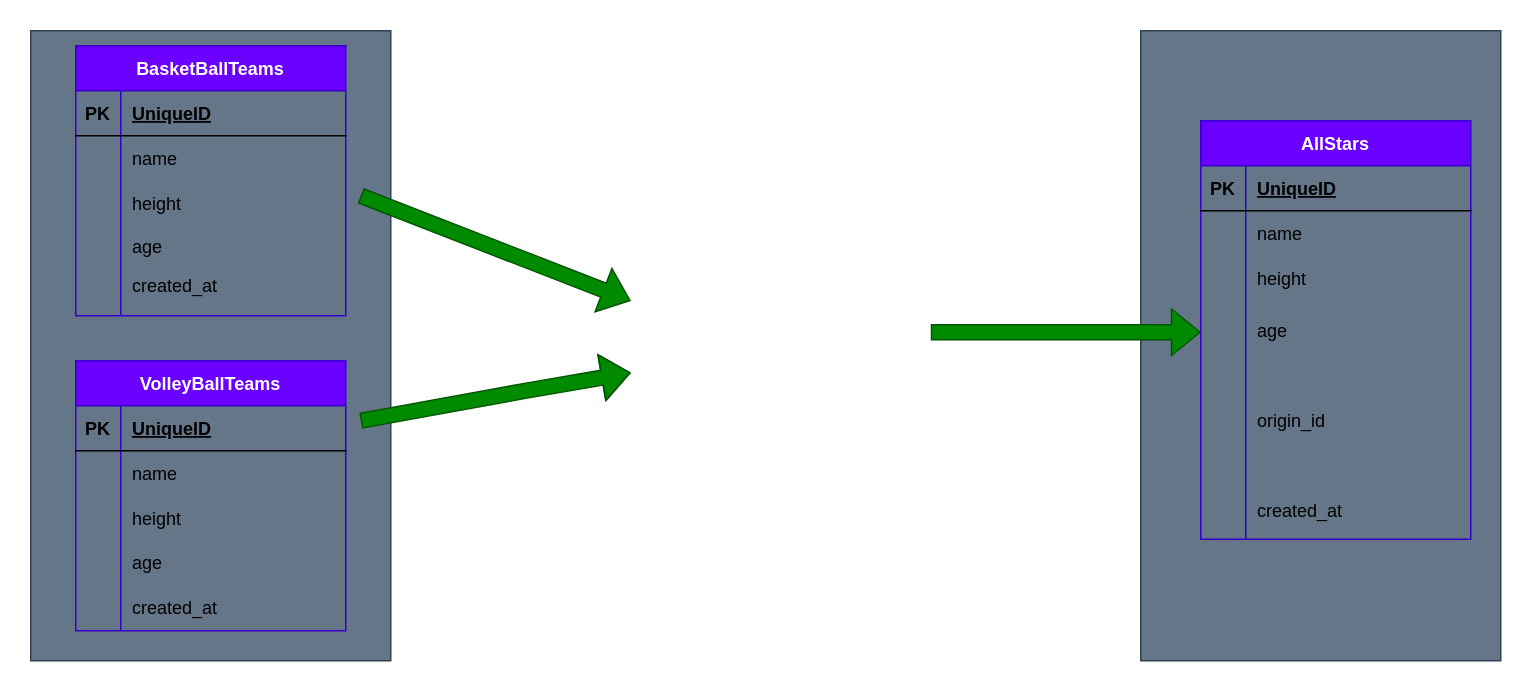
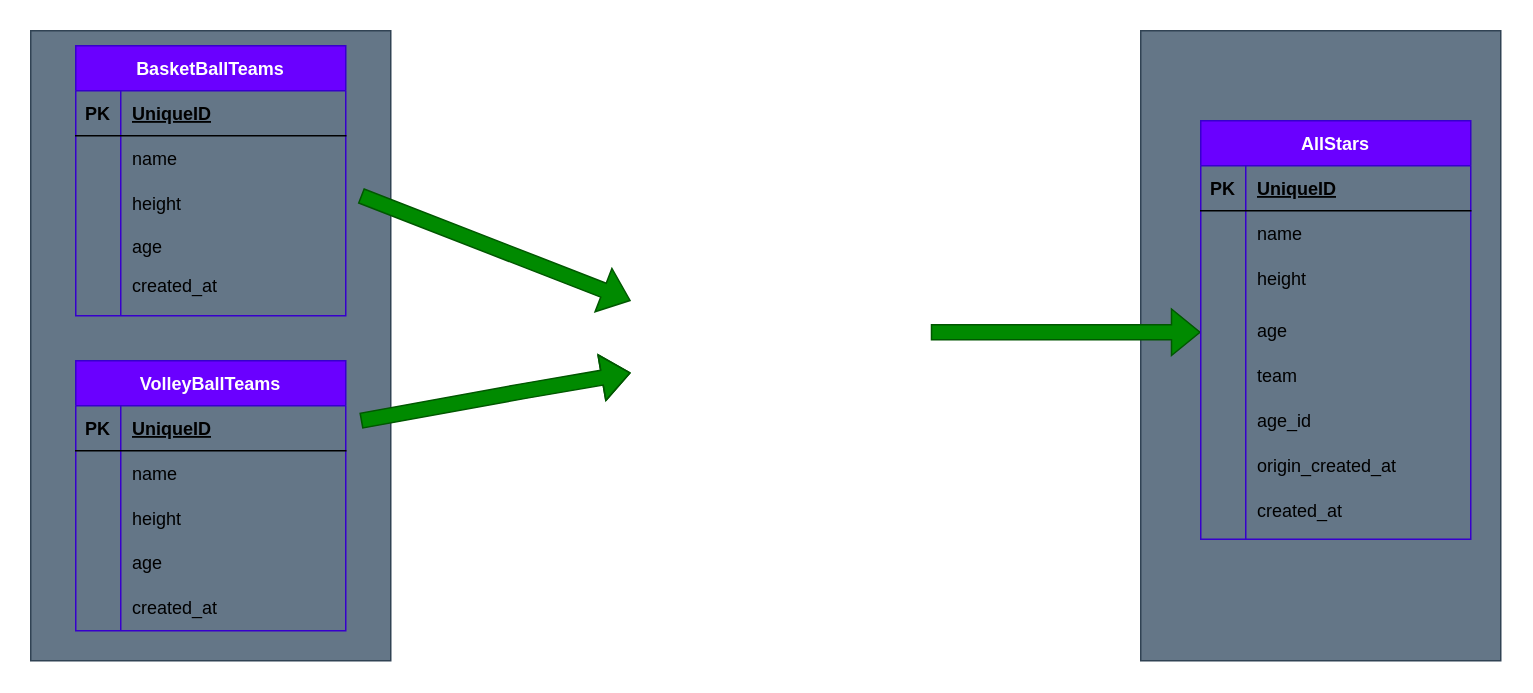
none -> (1358, 375)
(1295, 421) -> (1285, 421)
none -> (1358, 465)
